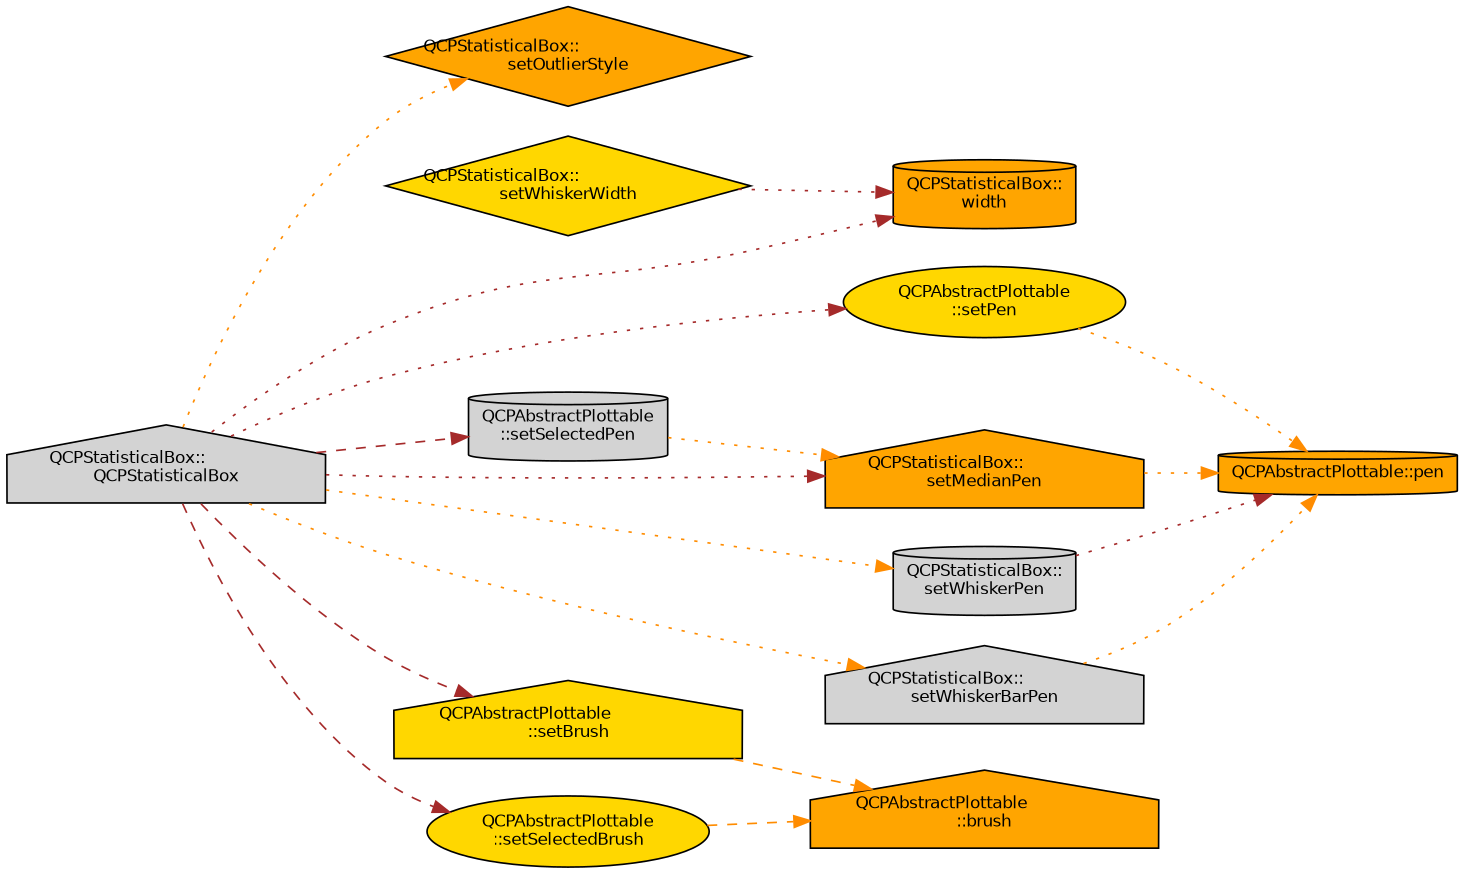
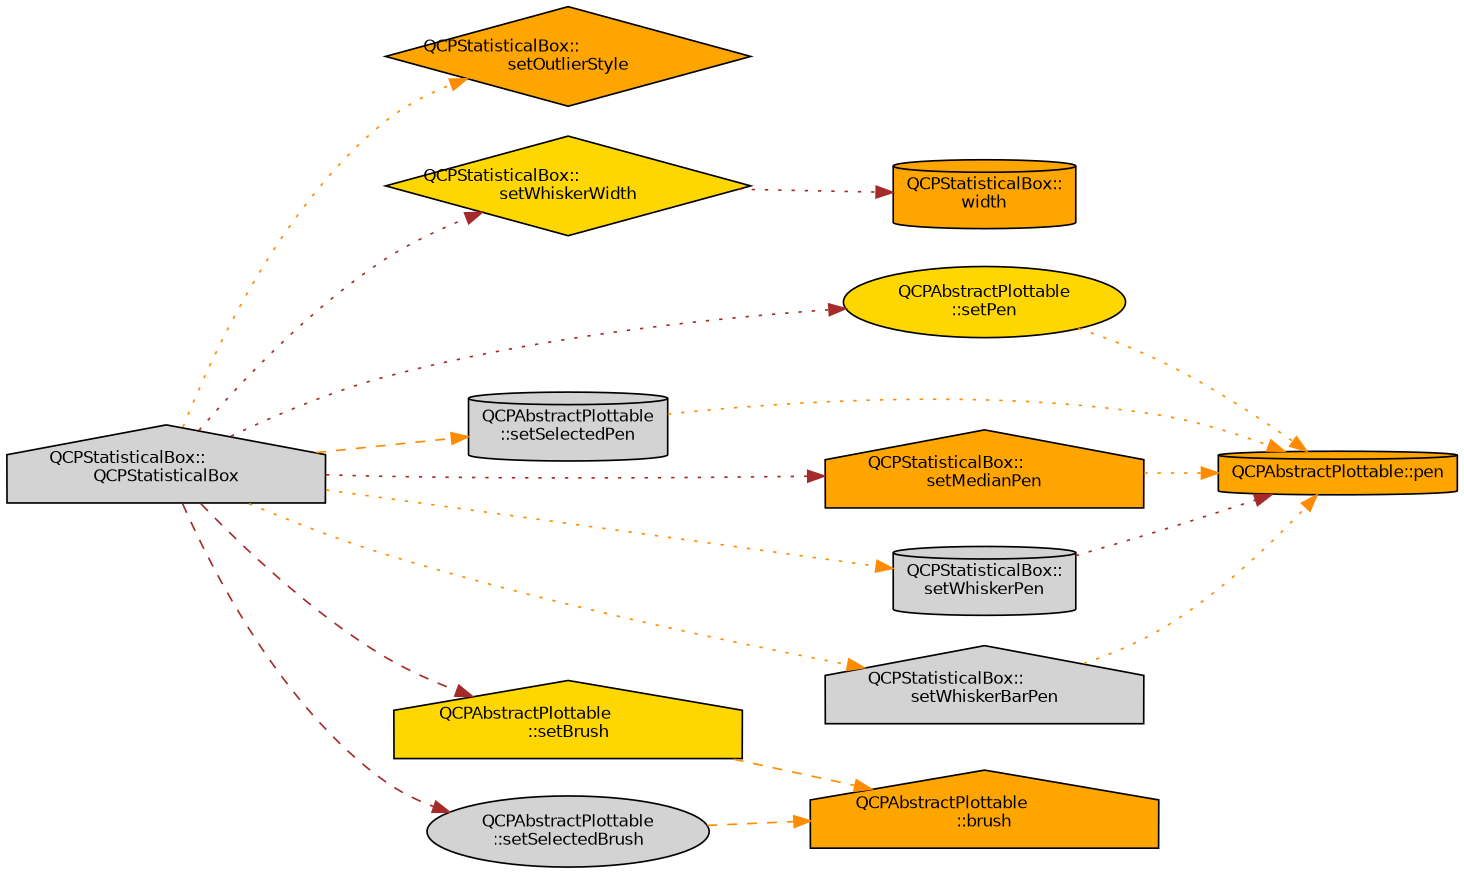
(529, 283) -> (320, 308)
(384, 446) -> (384, 446)
(745, 446) -> (970, 400)
(568, 832) -> (568, 832)
